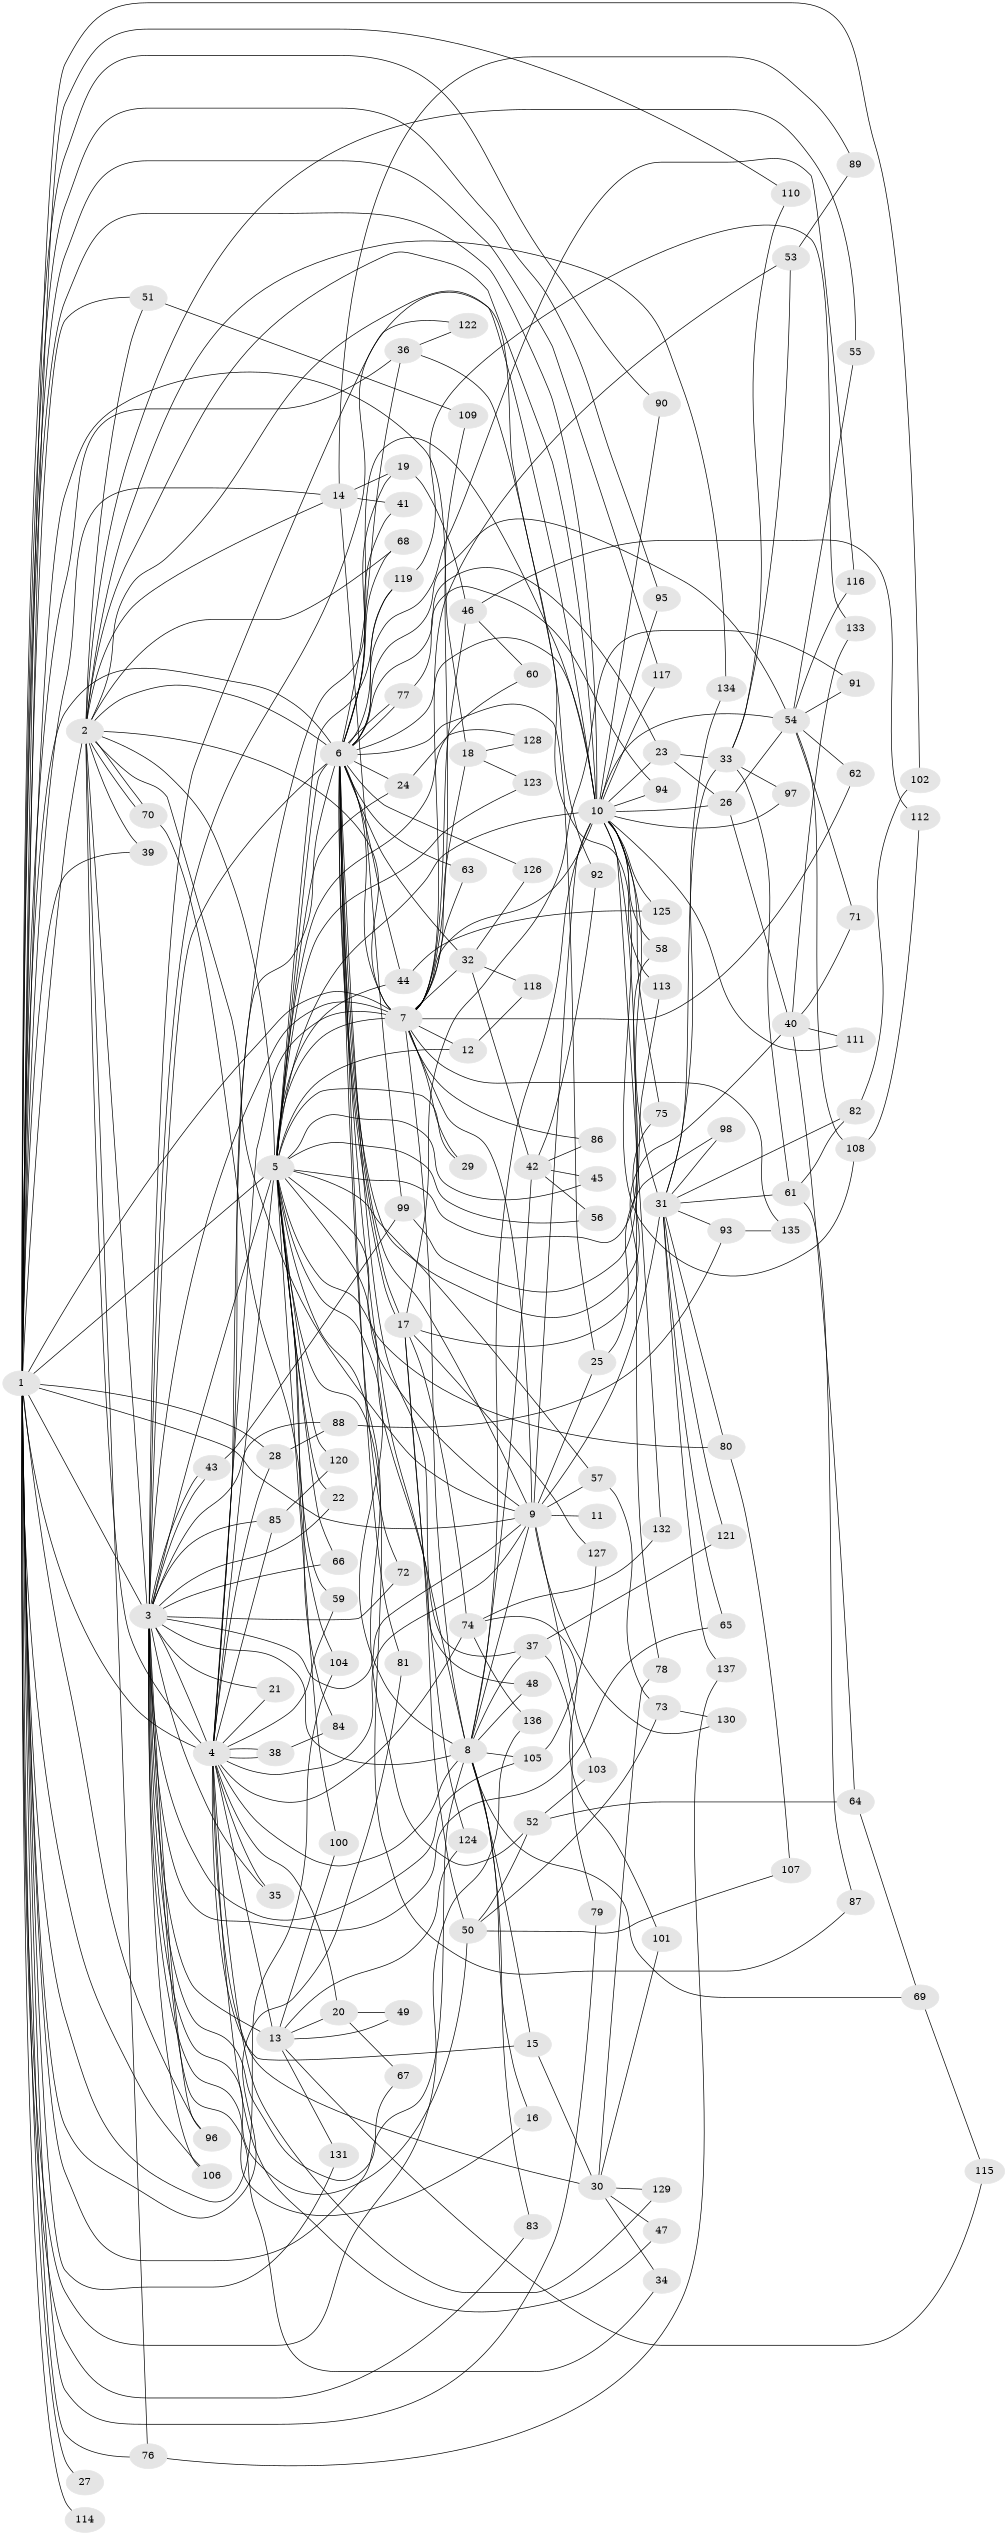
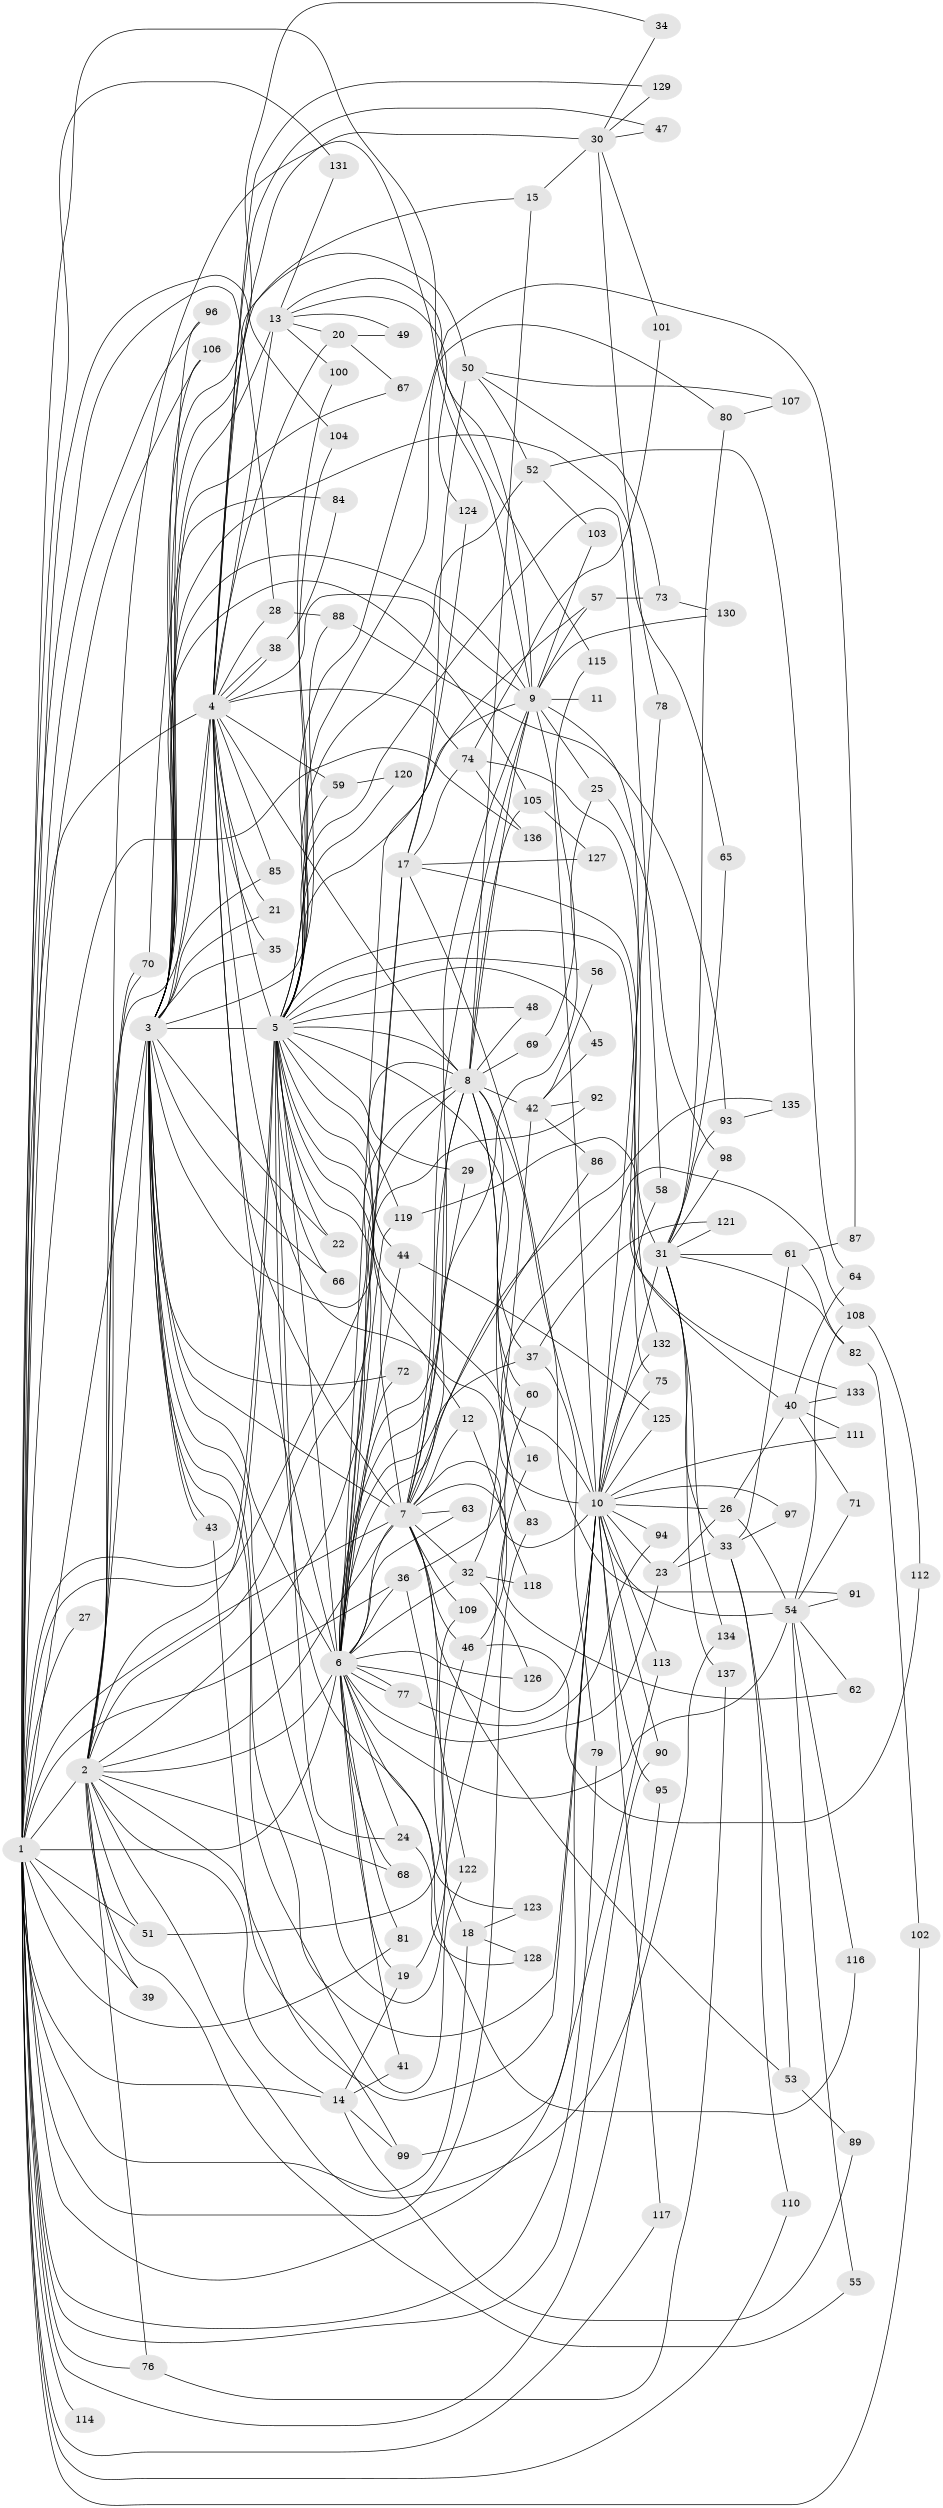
none -> (305, 1463)
(307, 1491) -> (367, 781)
(888, 1900) -> none
